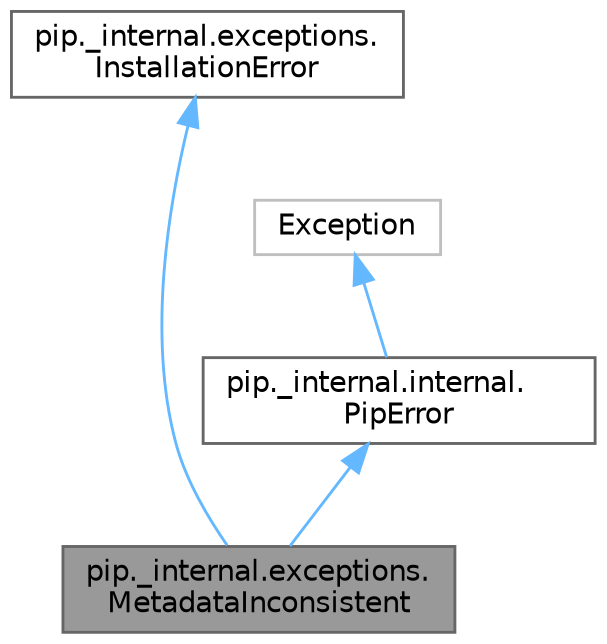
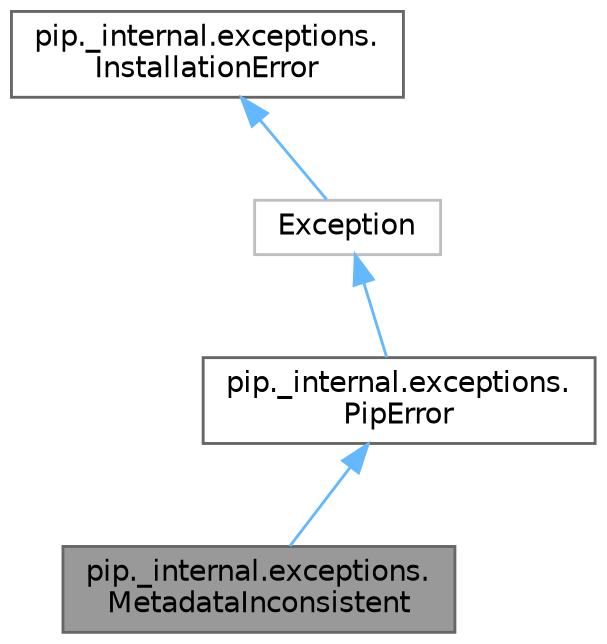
(162, 341) -> (293, 160)
(399, 401) -> (399, 401)
